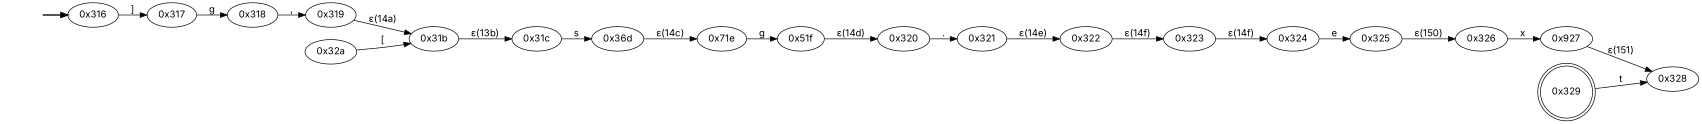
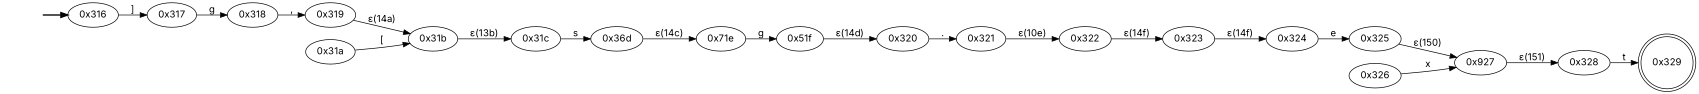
(1033, 34) -> (1032, 34)
(1425, 39) -> (1425, 50)
(331, 52) -> (330, 52)
(1618, 86) -> (1621, 63)
